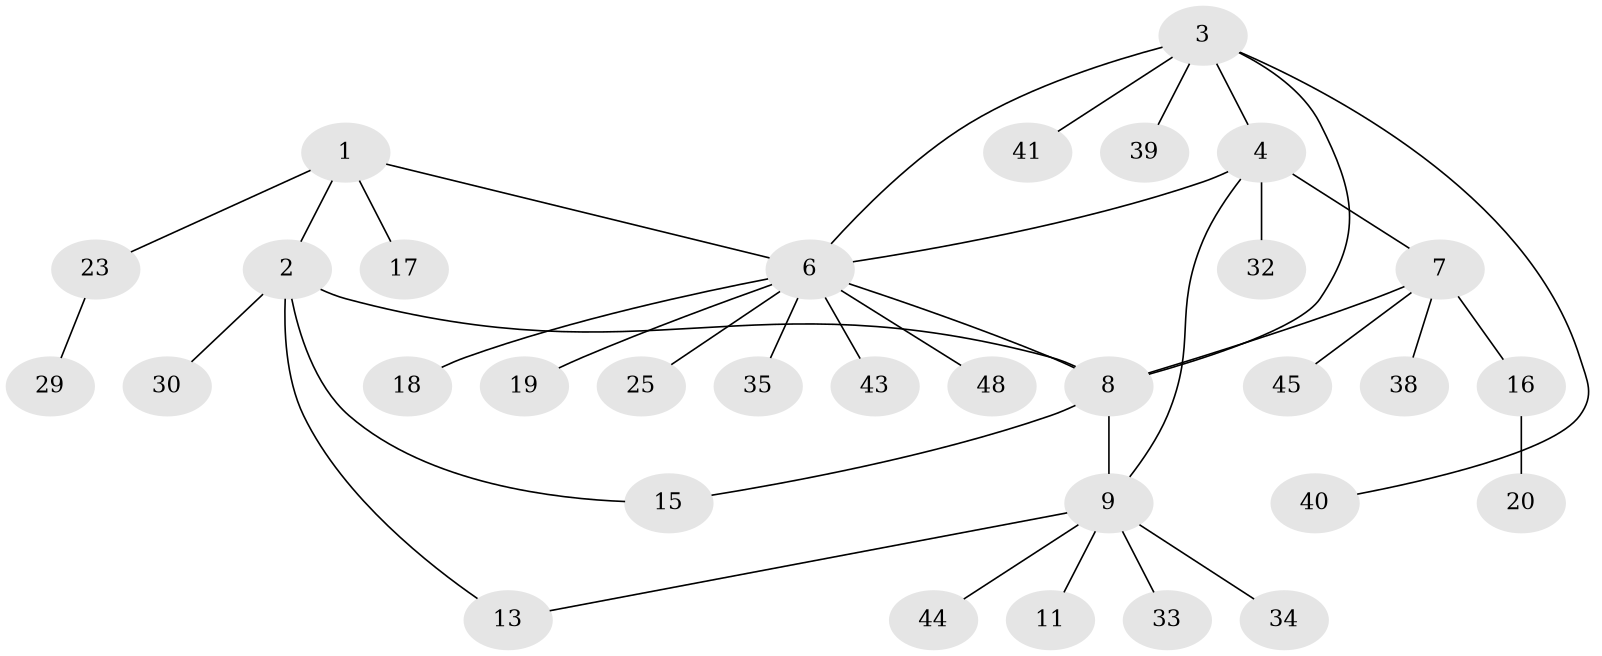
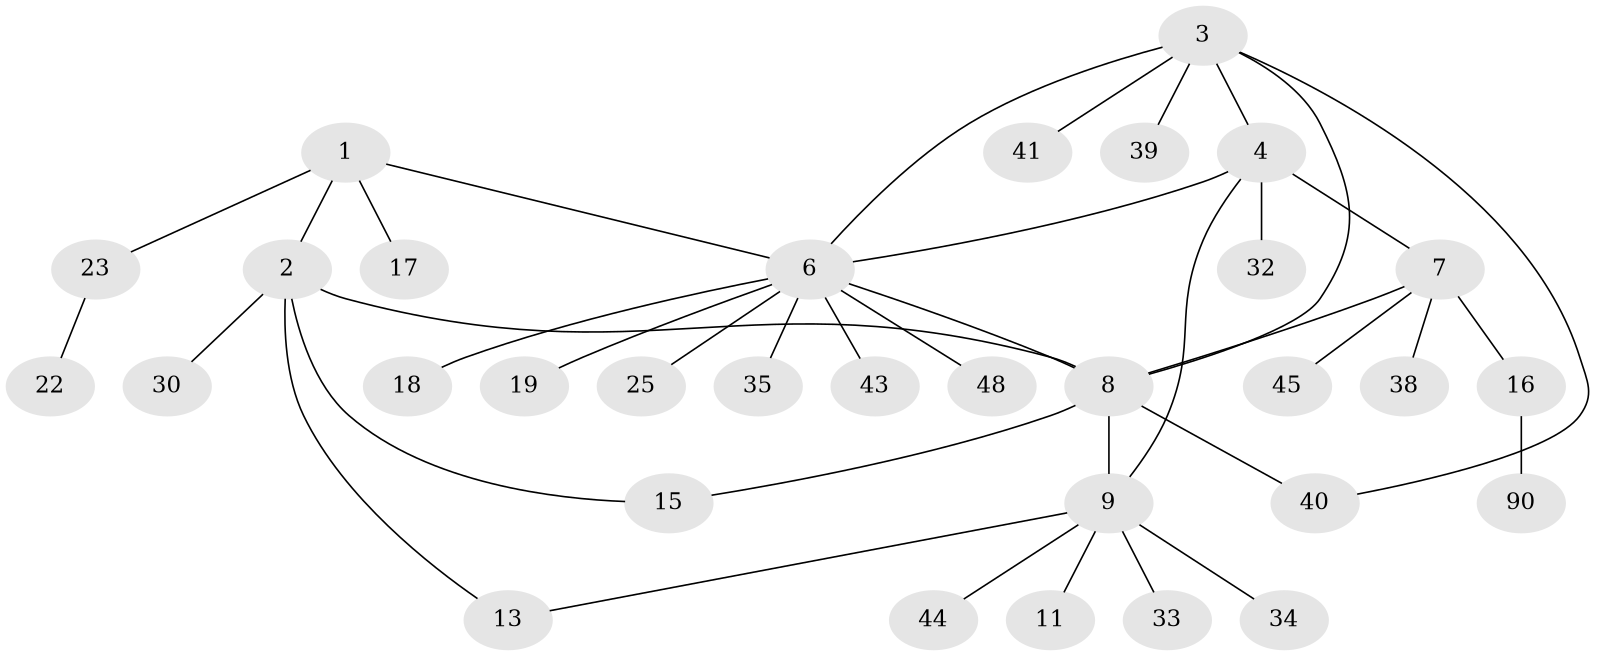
(50, 386) -> (50, 386)
none -> (1212, 445)
(1521, 503) -> (1521, 503)
